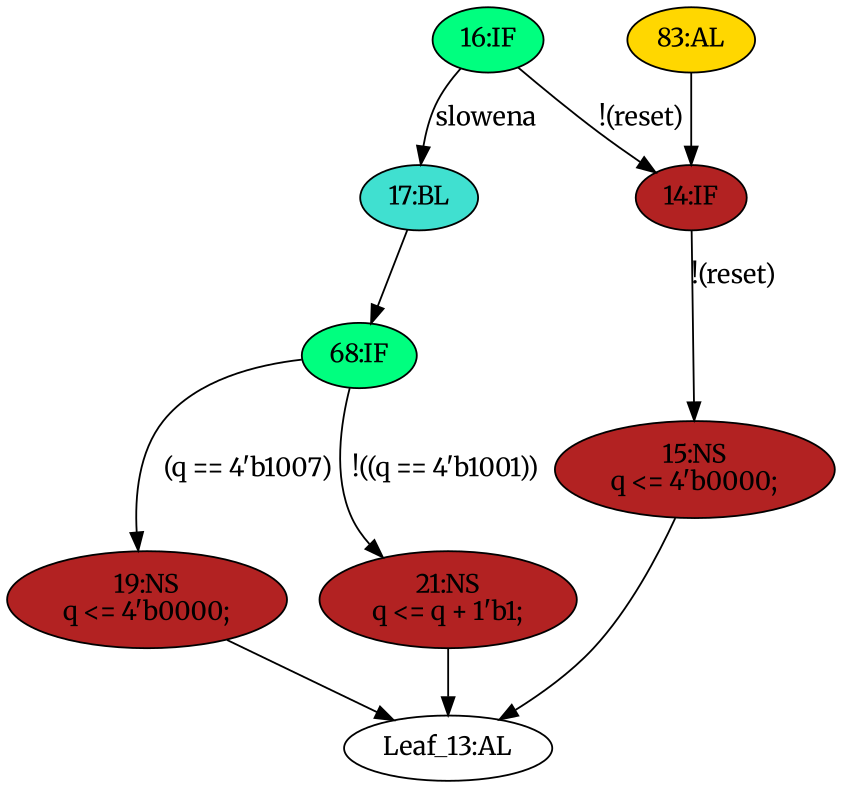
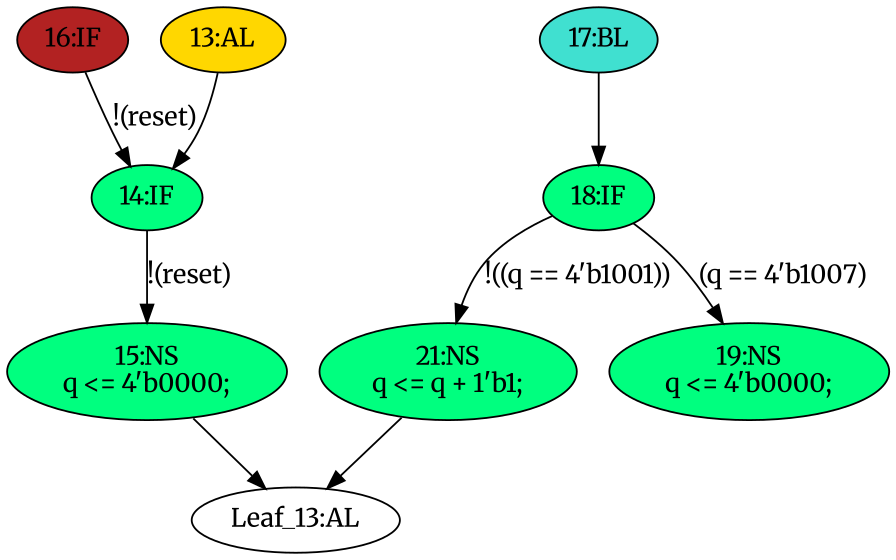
(488, 40) -> (73, 40)
(691, 40) -> (223, 40)
(436, 105) -> none
(691, 198) -> (147, 198)
(359, 356) -> (599, 198)
(695, 470) -> (147, 372)
(147, 600) -> (749, 372)
(448, 600) -> (448, 372)
(302, 676) -> none
